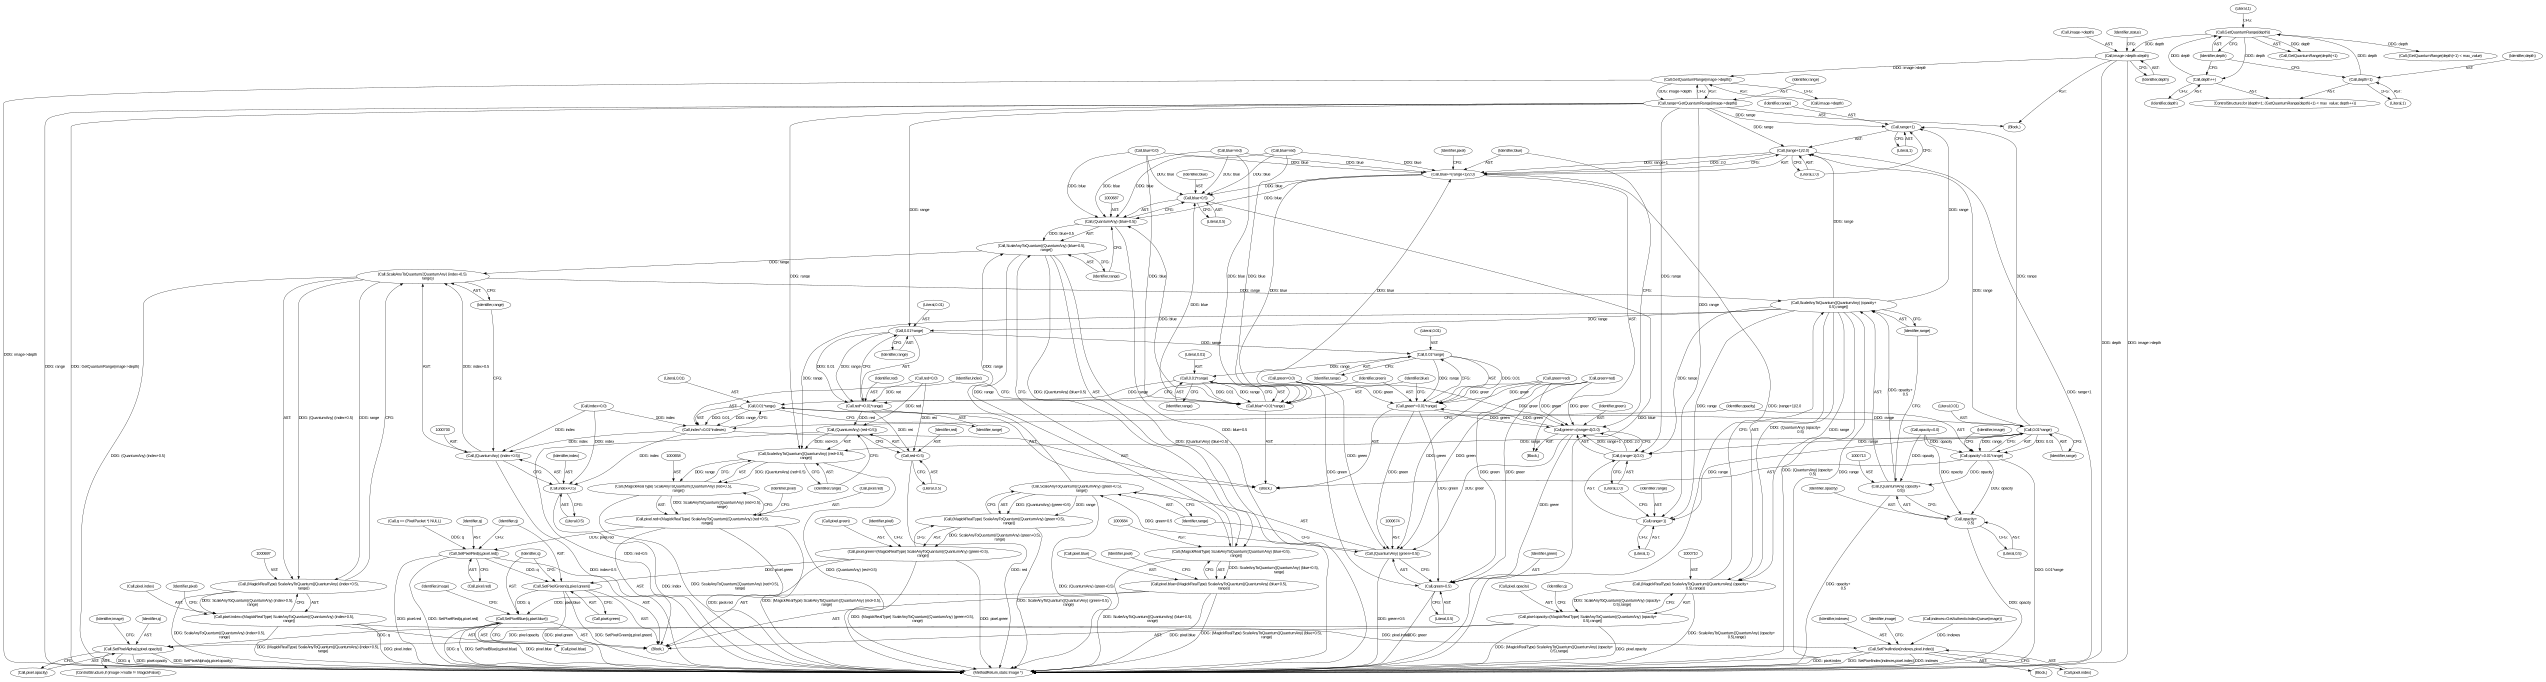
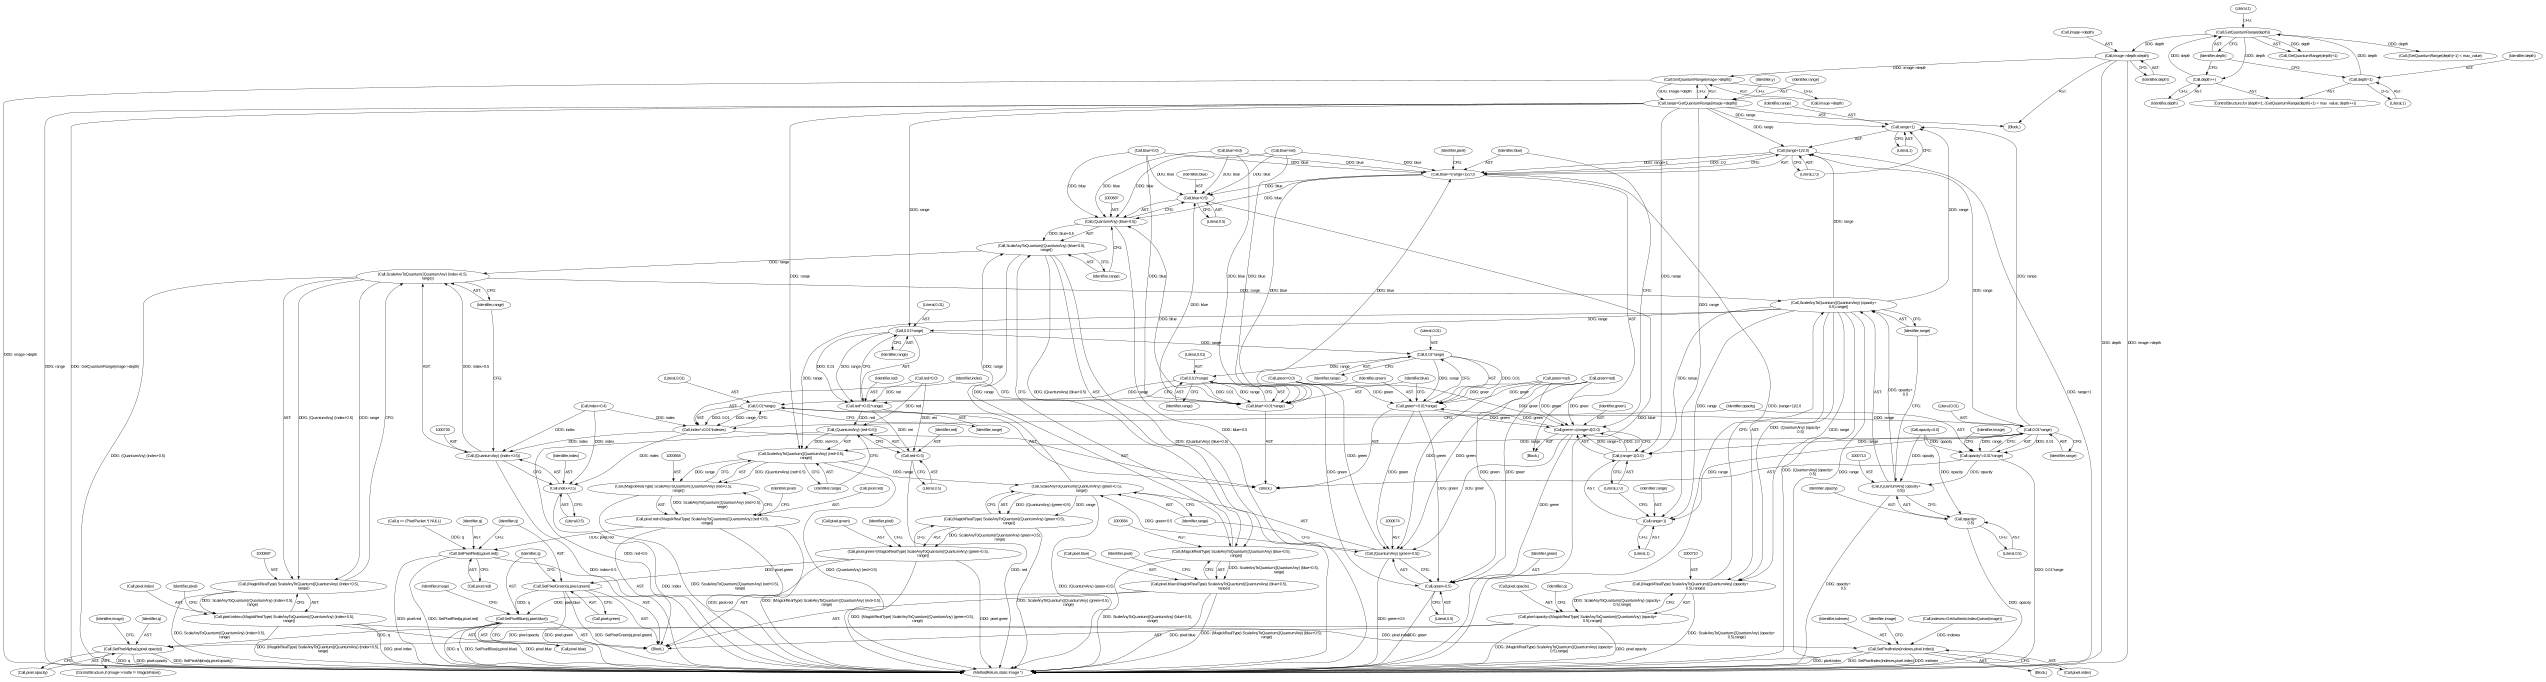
(2127, 32) -> none
none -> (1765, 80)
(594, 406) -> (594, 406)
none -> (928, 479)
(1989, 487) -> none
(515, 570) -> none
